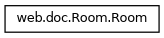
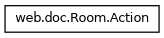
(82, 19) -> (82, 19)
